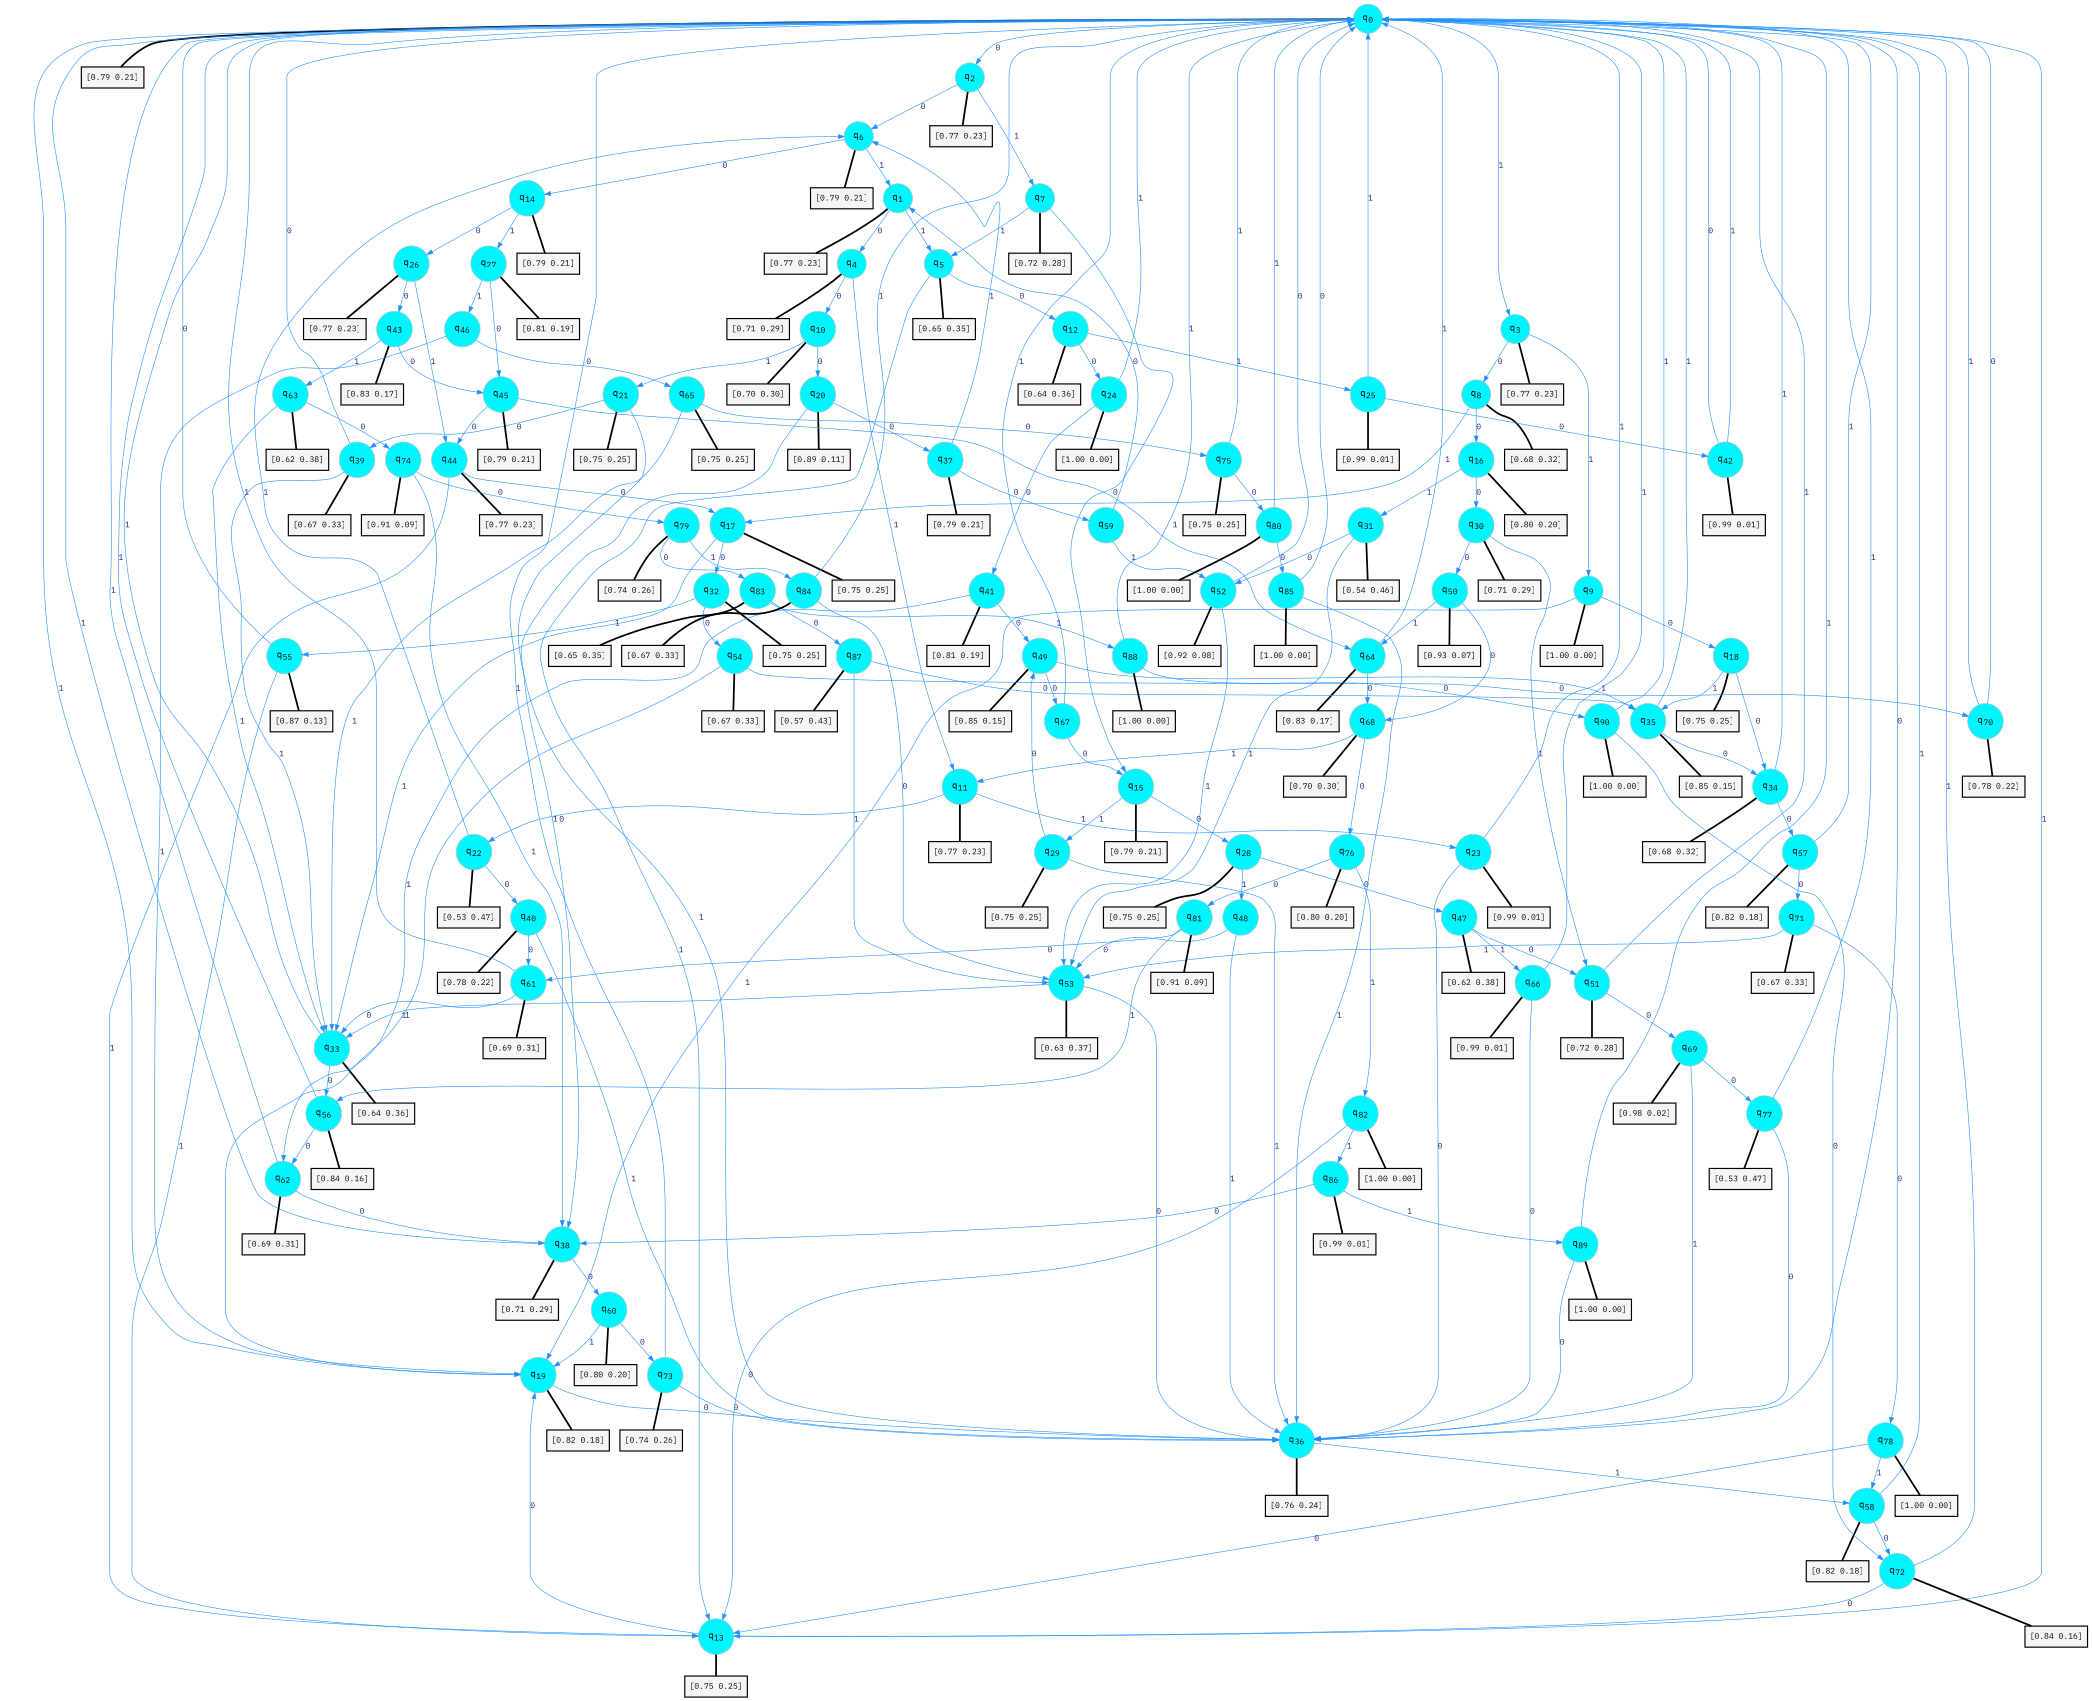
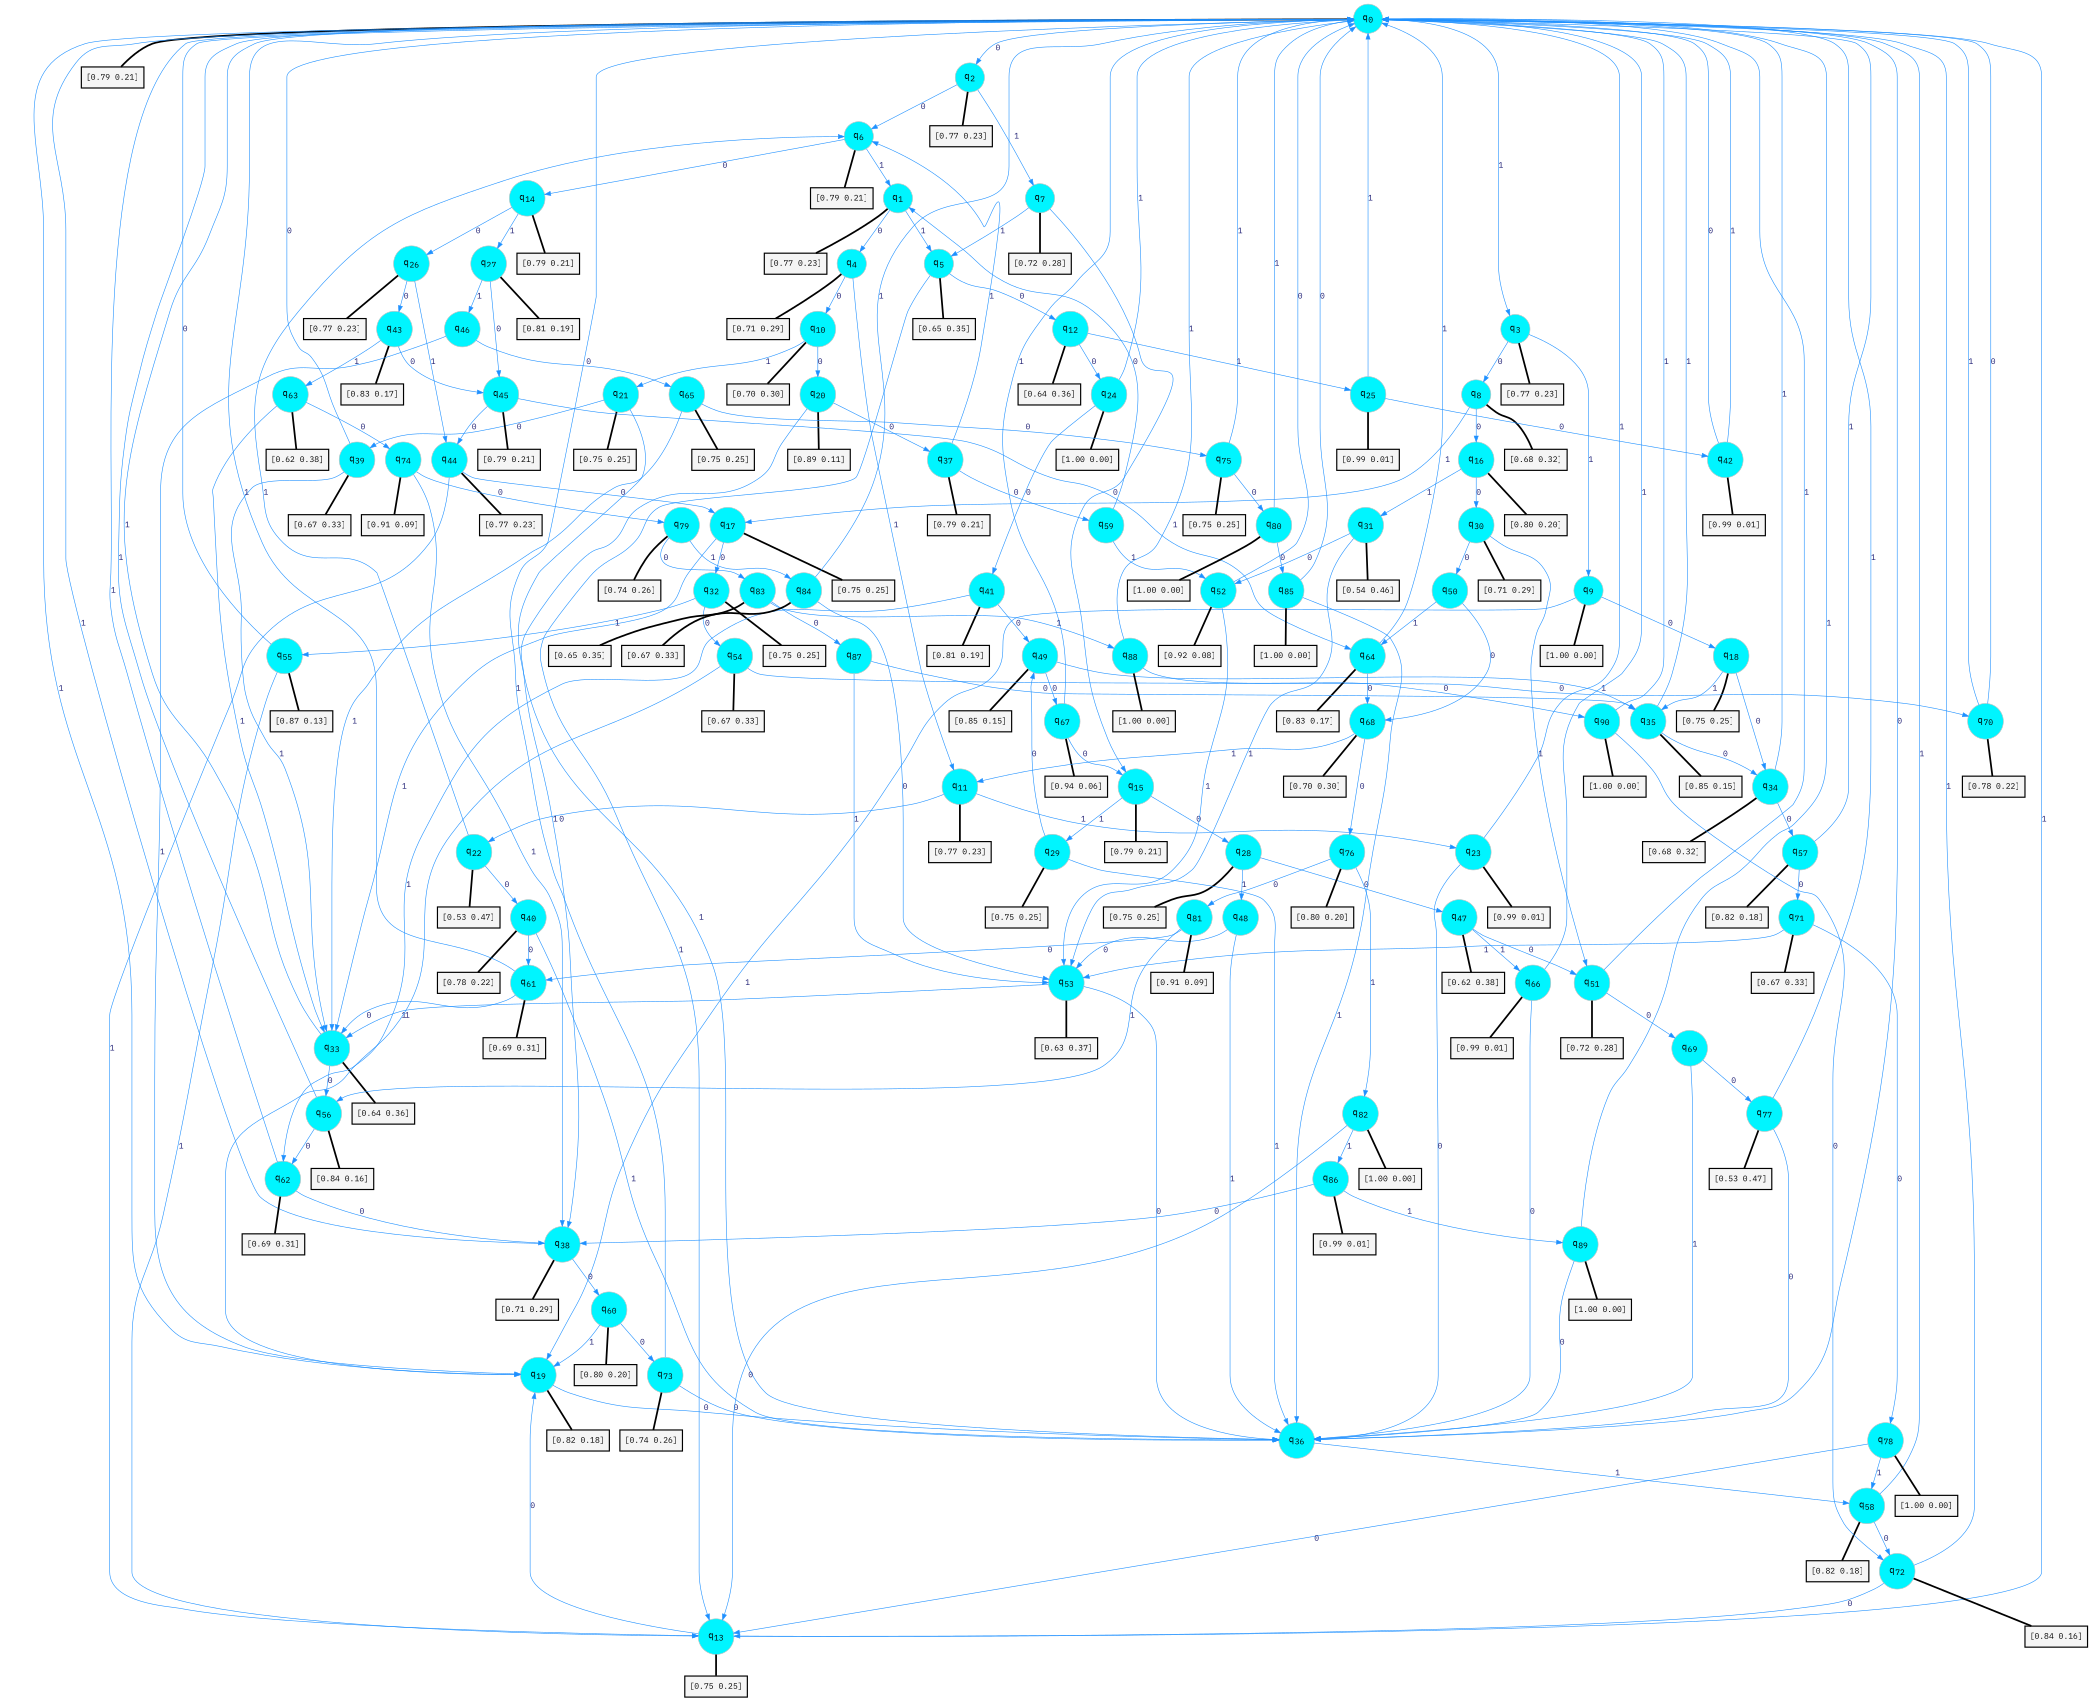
(1449, 656) -> none
(806, 721) -> none
none -> (1076, 787)
(1645, 1114) -> none
(1297, 1506) -> none
